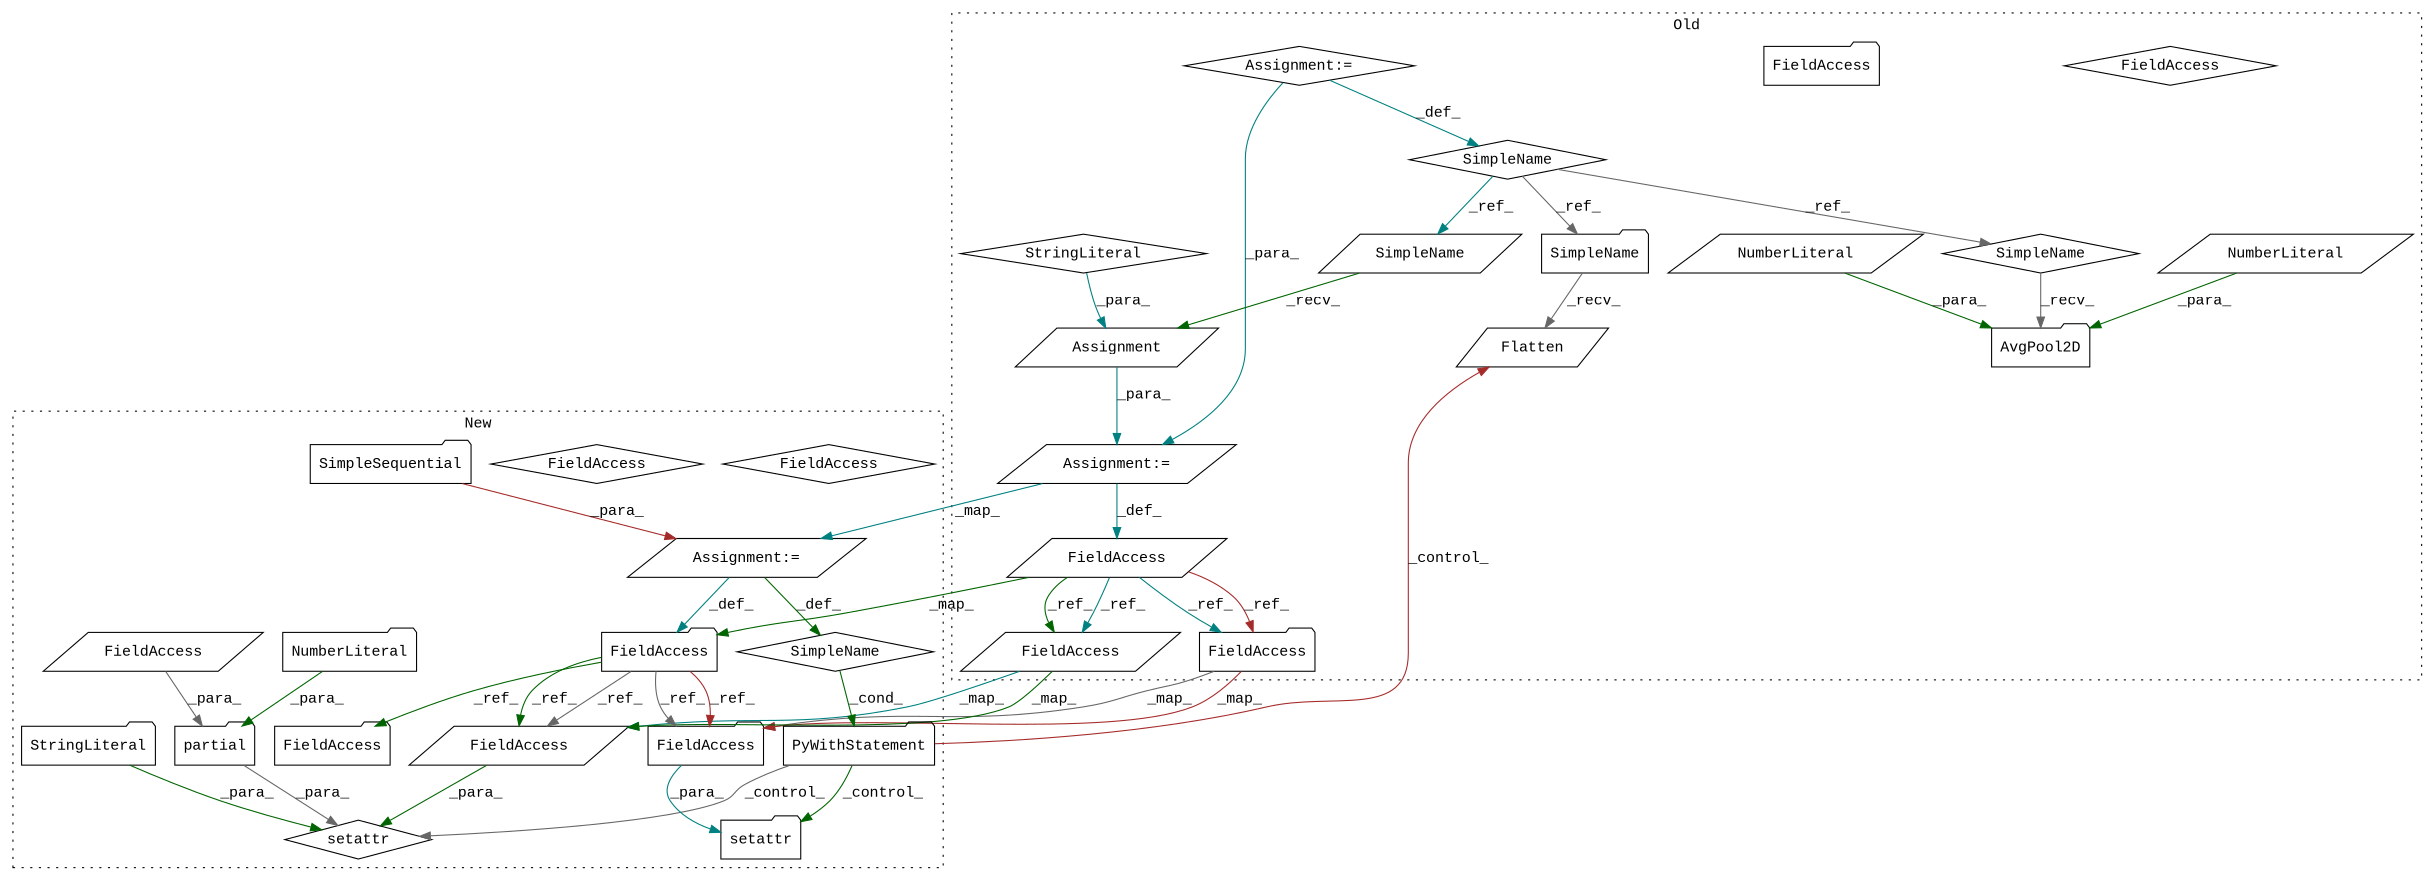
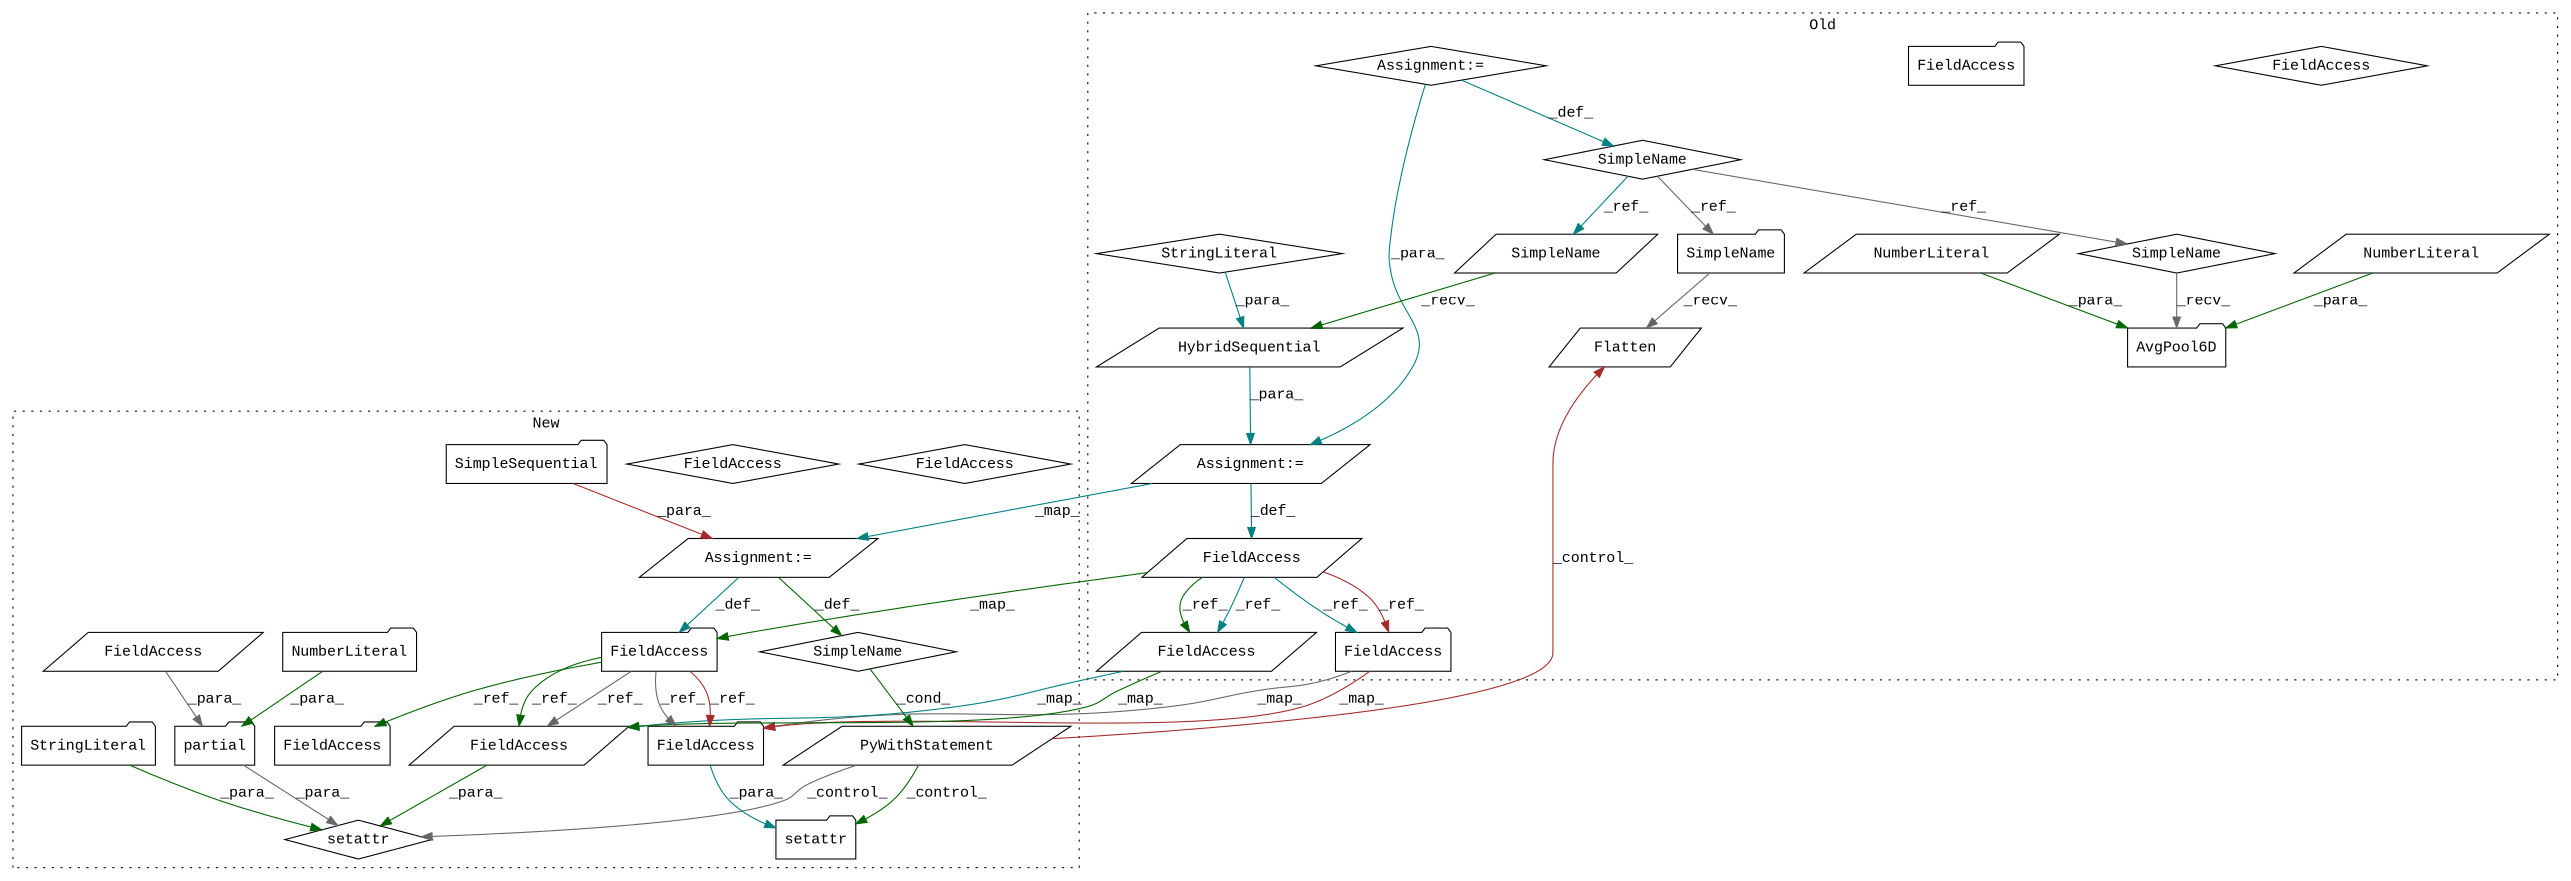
(1117, 347) -> (1250, 347)
(2041, 347) -> (2177, 347)
(859, 746) -> (927, 746)
